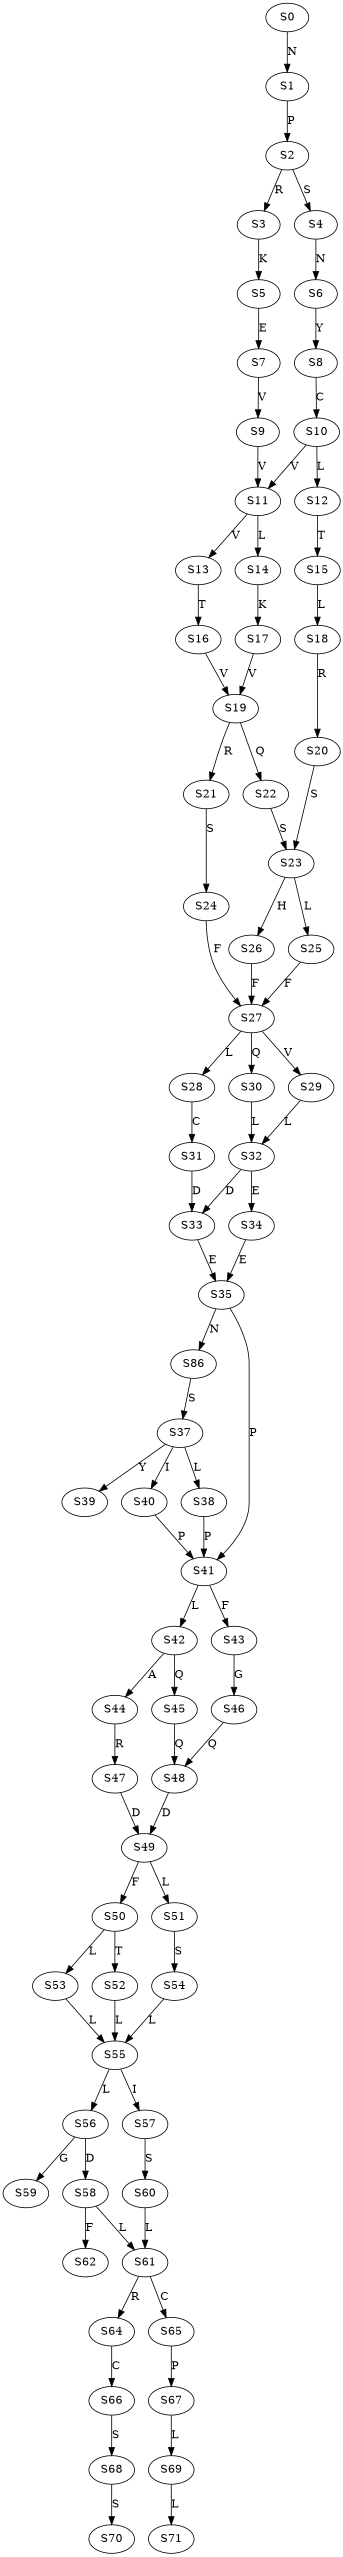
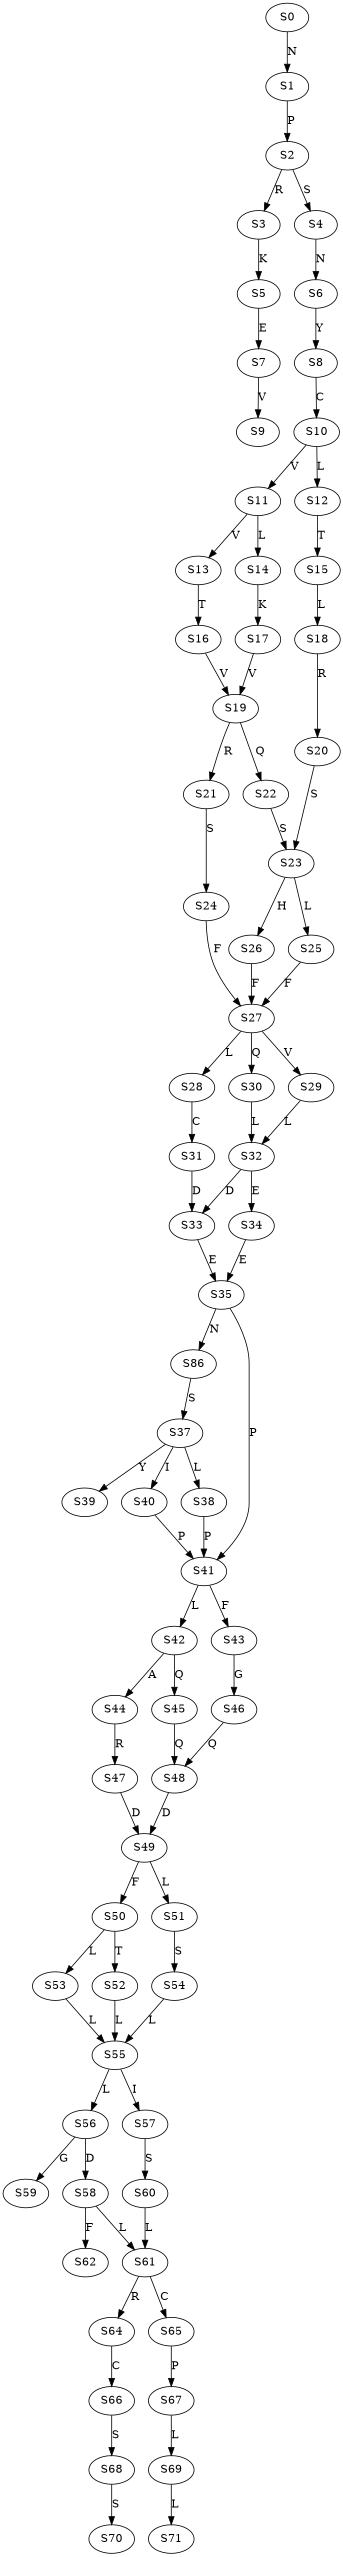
(258, 463) -> none
